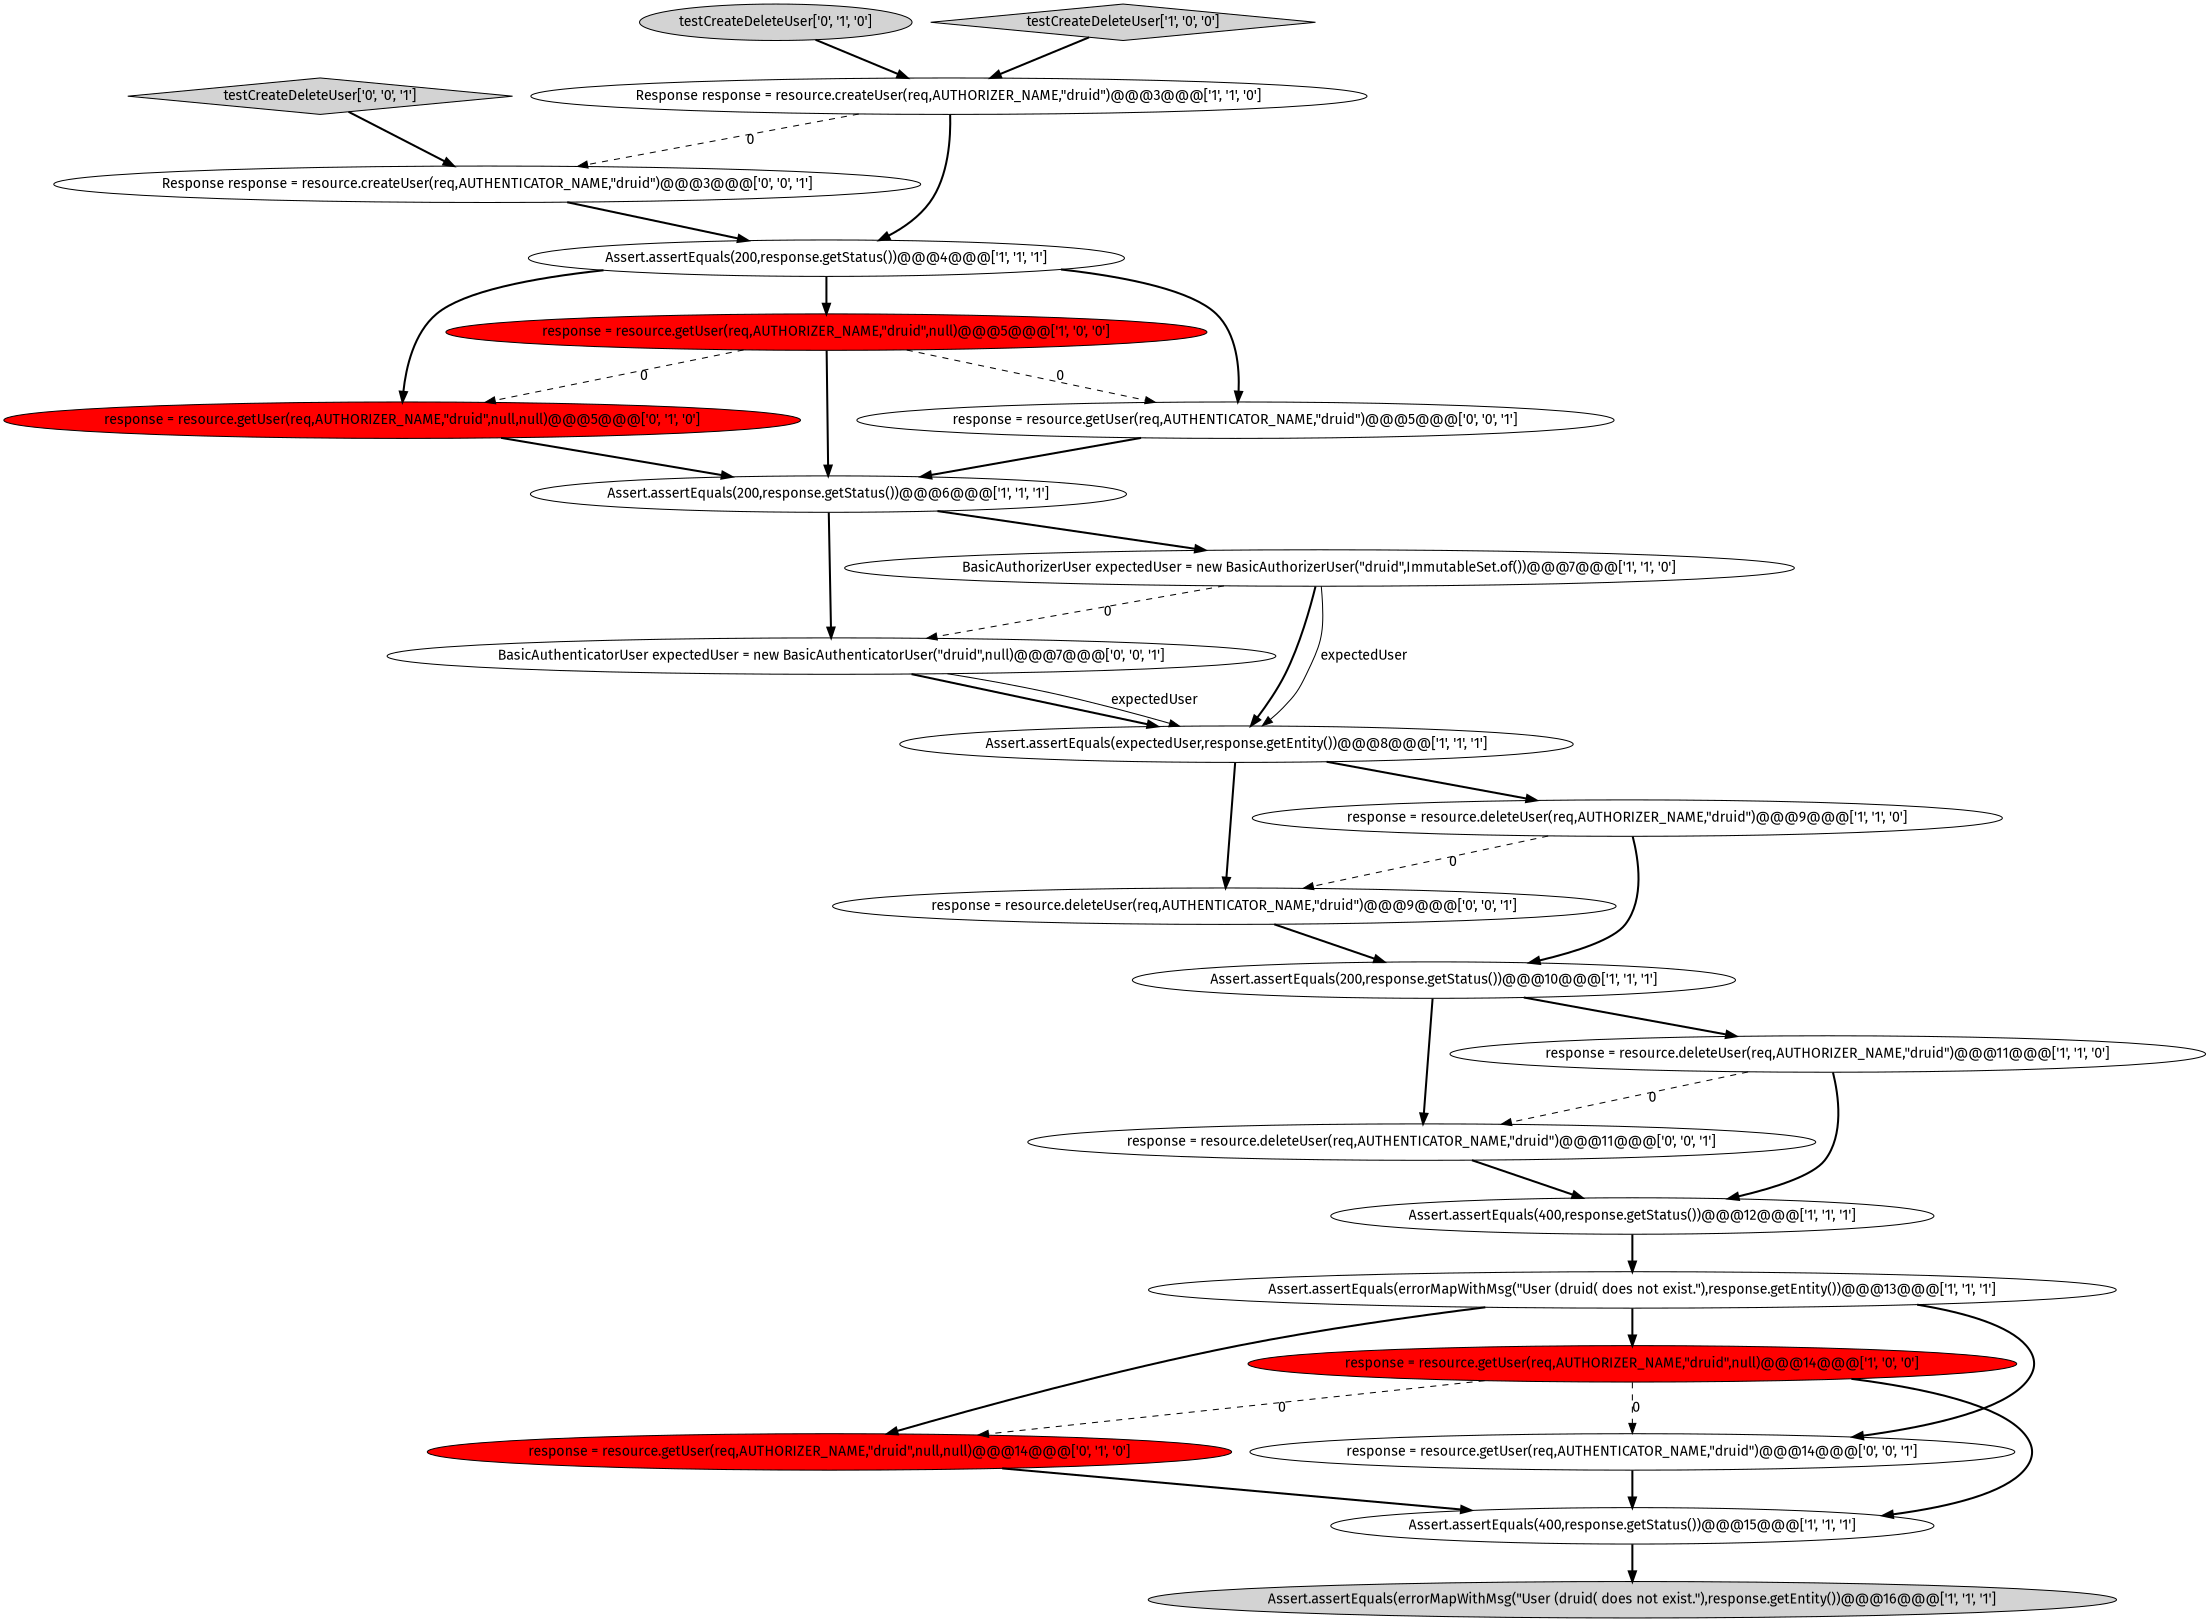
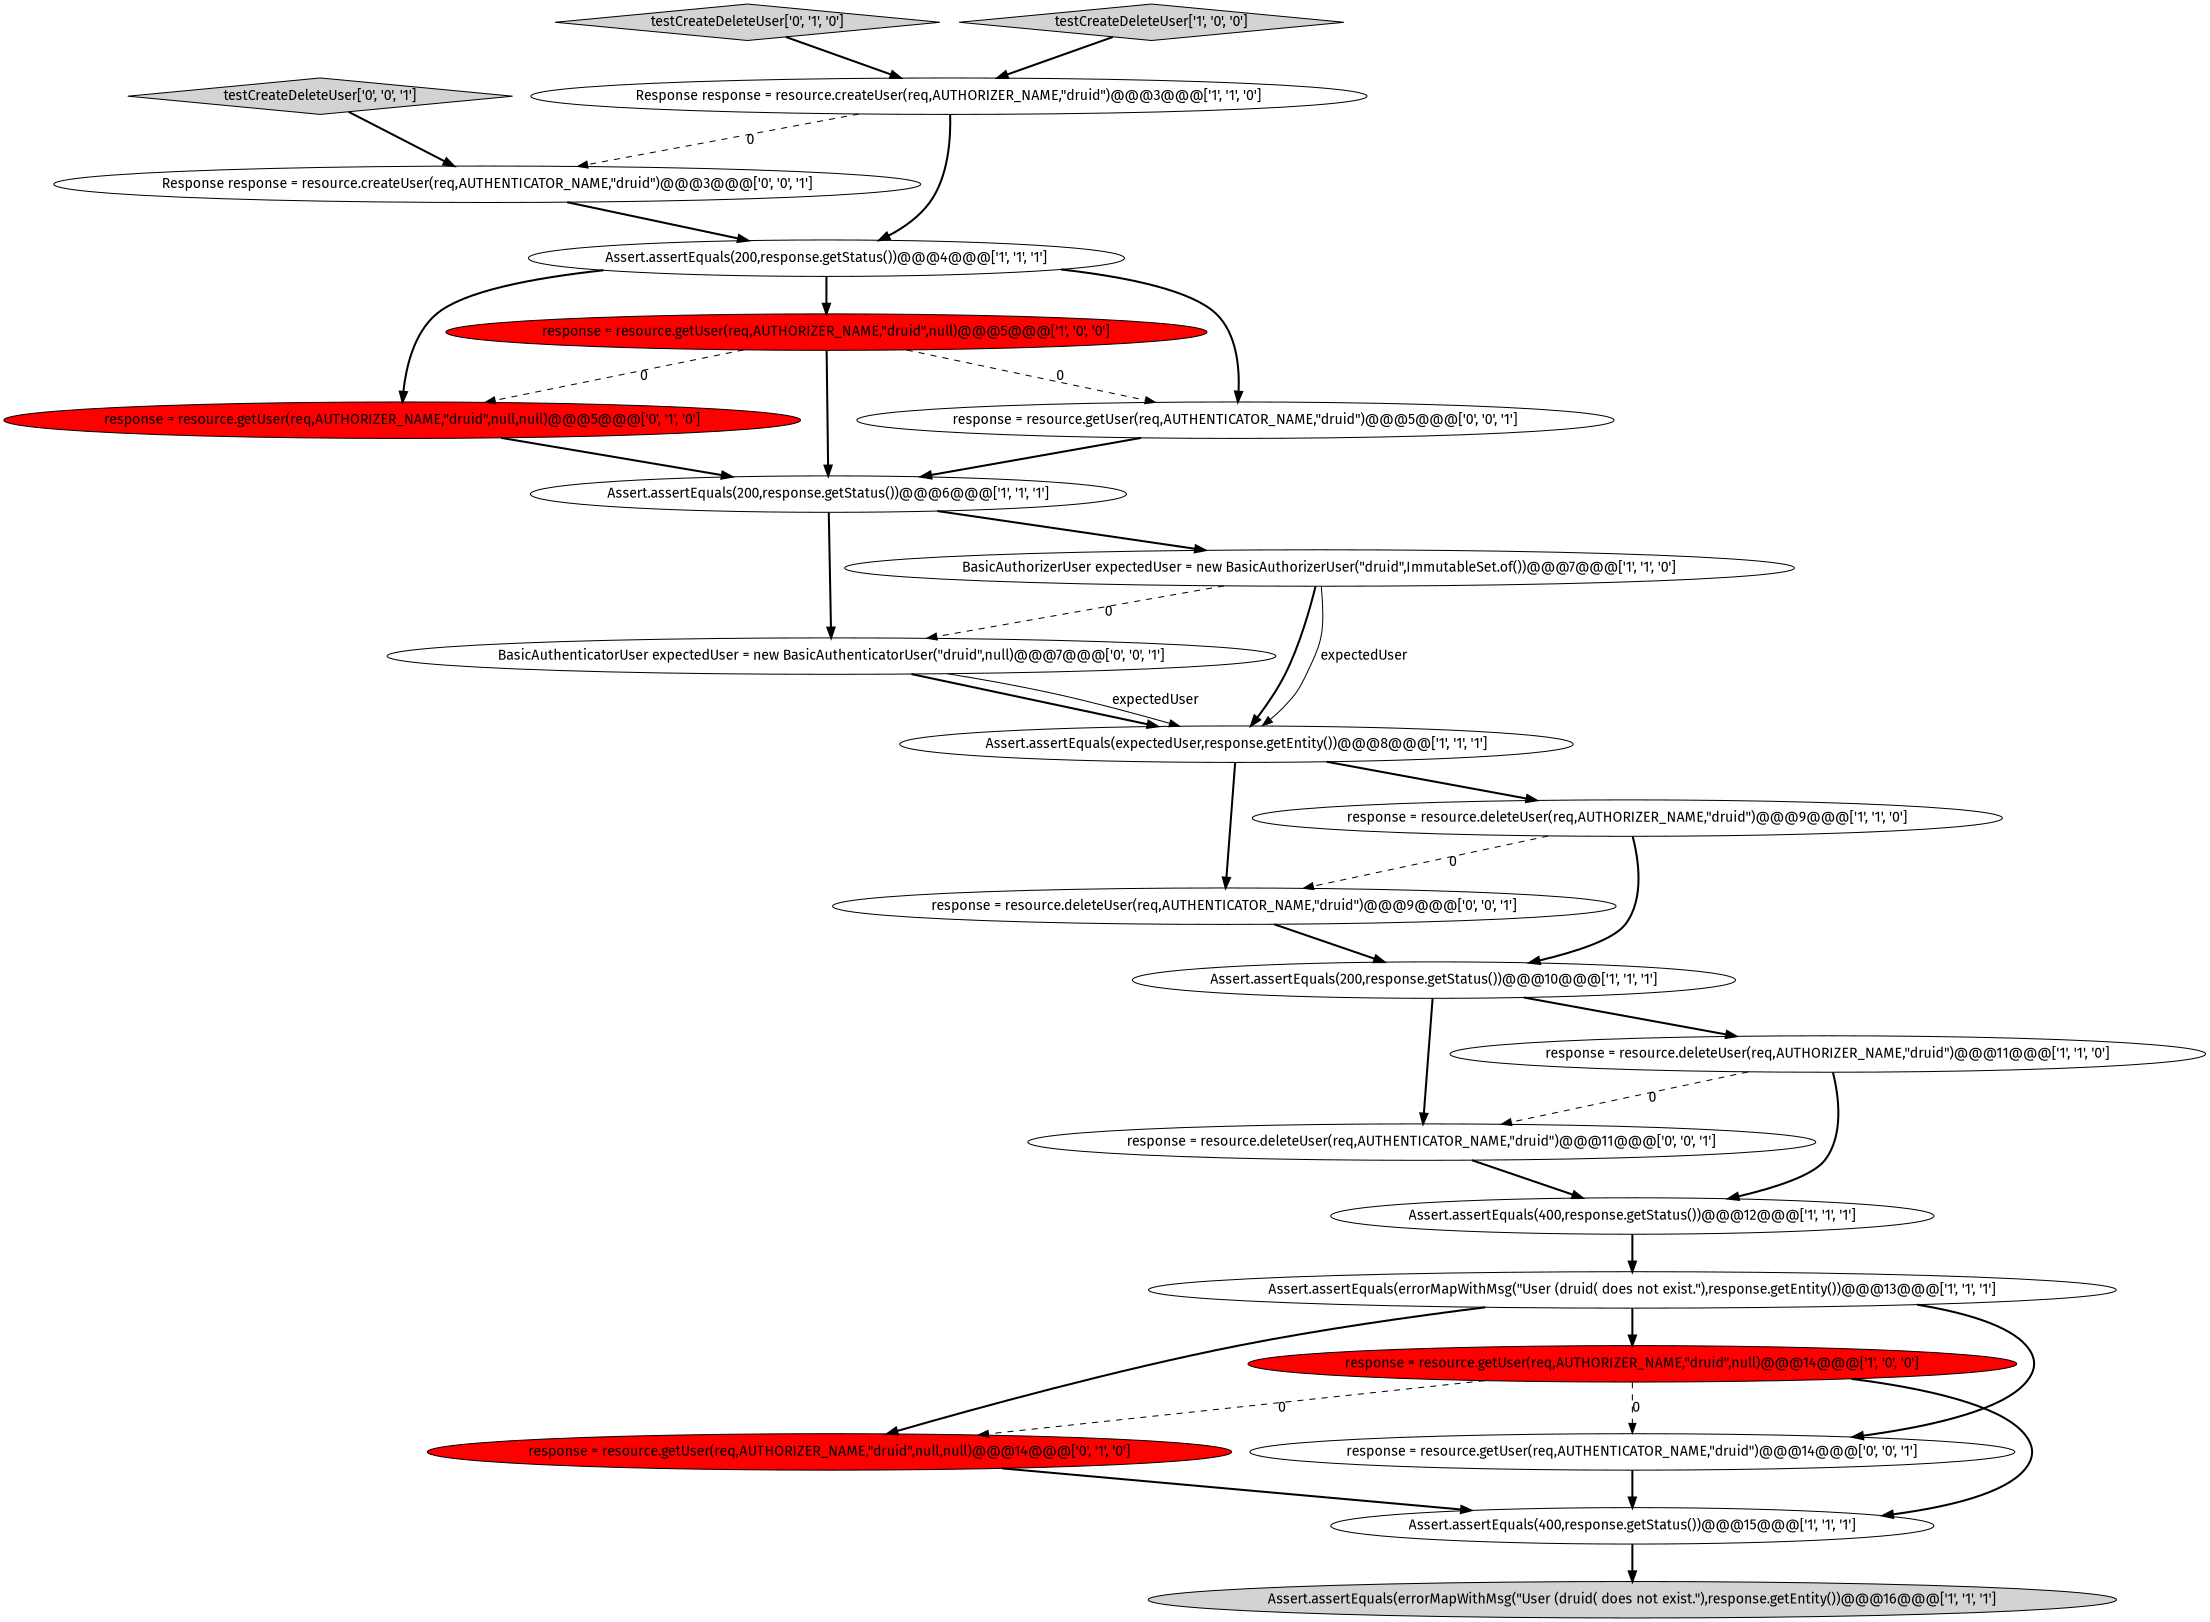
(776, 22) -> (747, 22)
